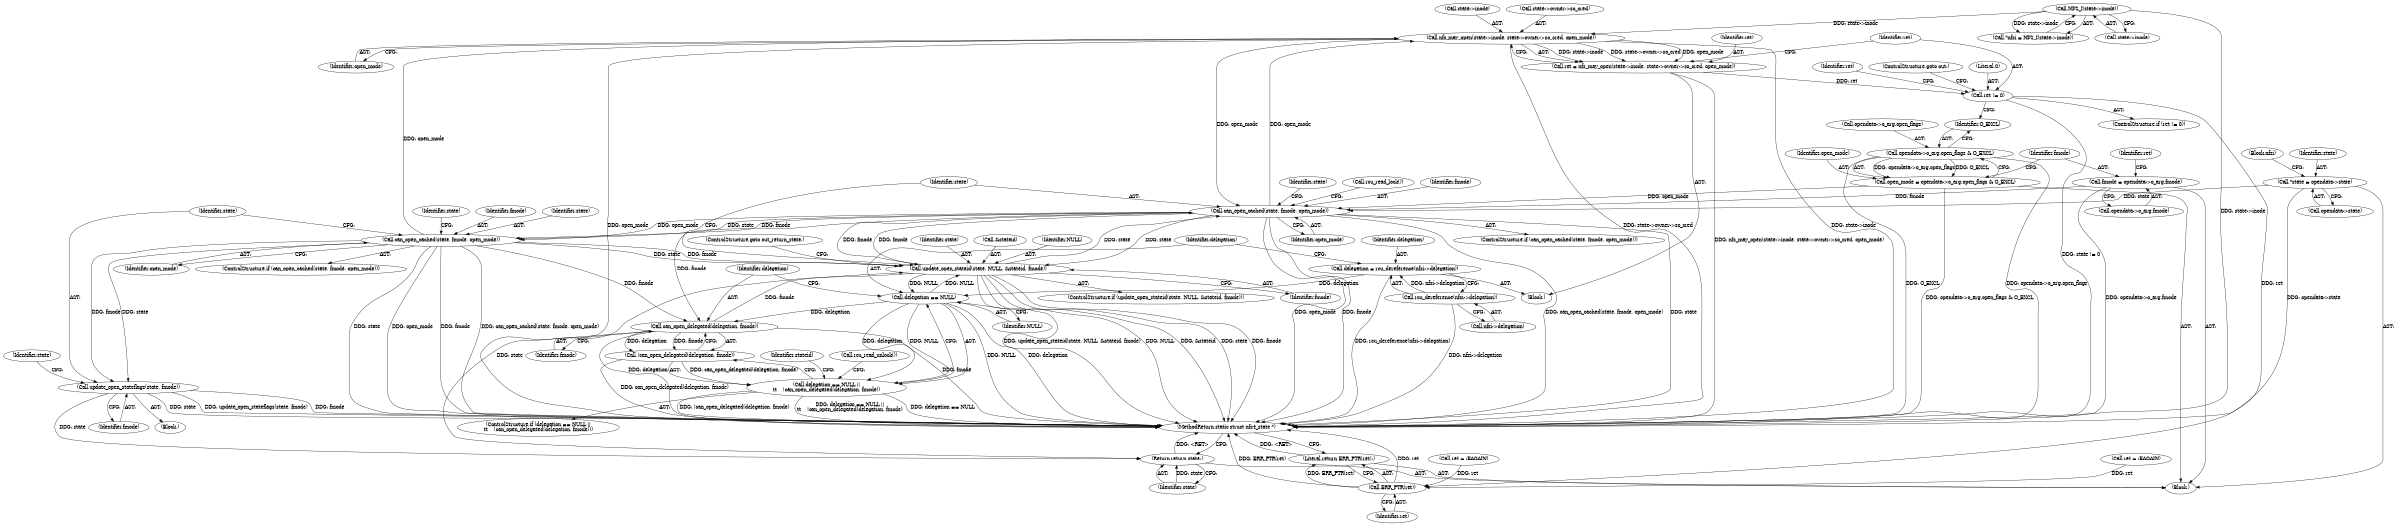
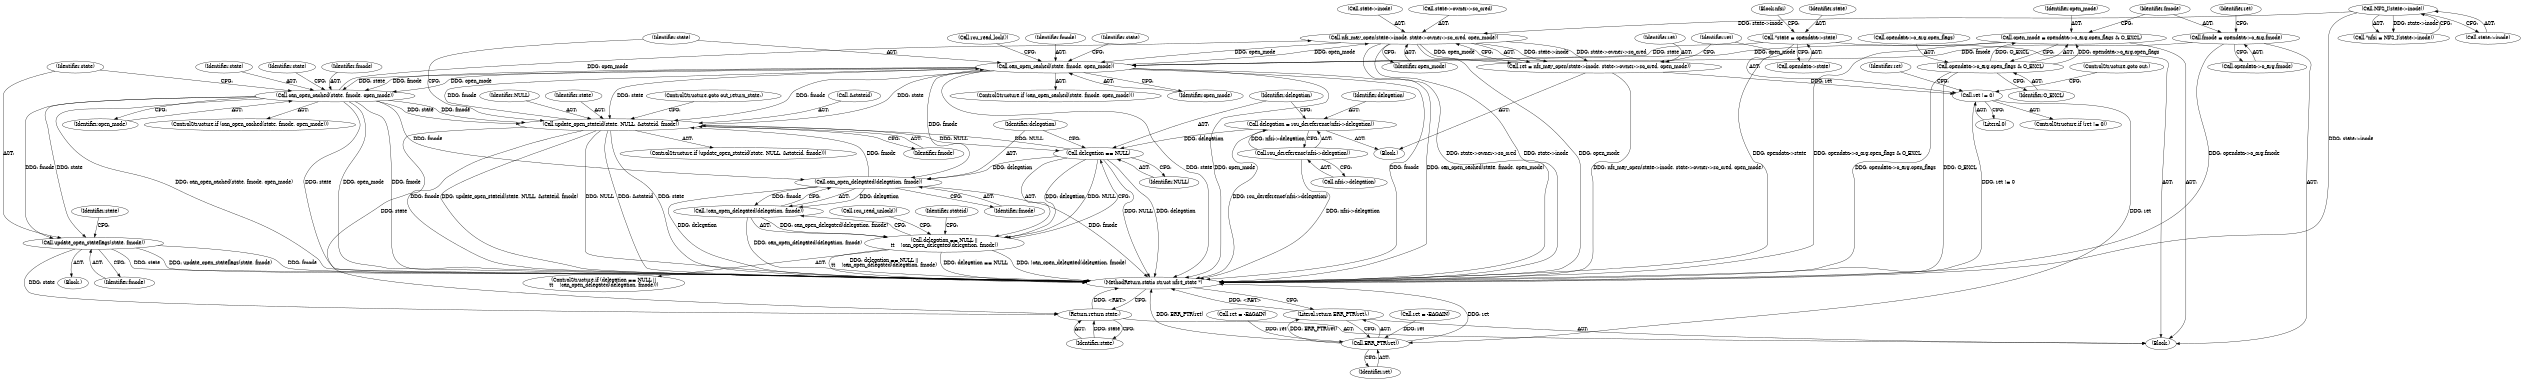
(1983, 109) -> (1990, 108)
(2081, 255) -> (1998, 183)
